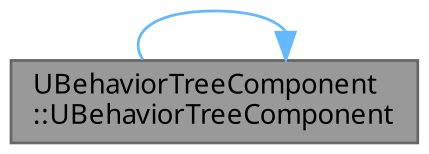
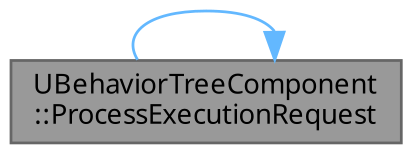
(214, 102) -> (206, 102)
